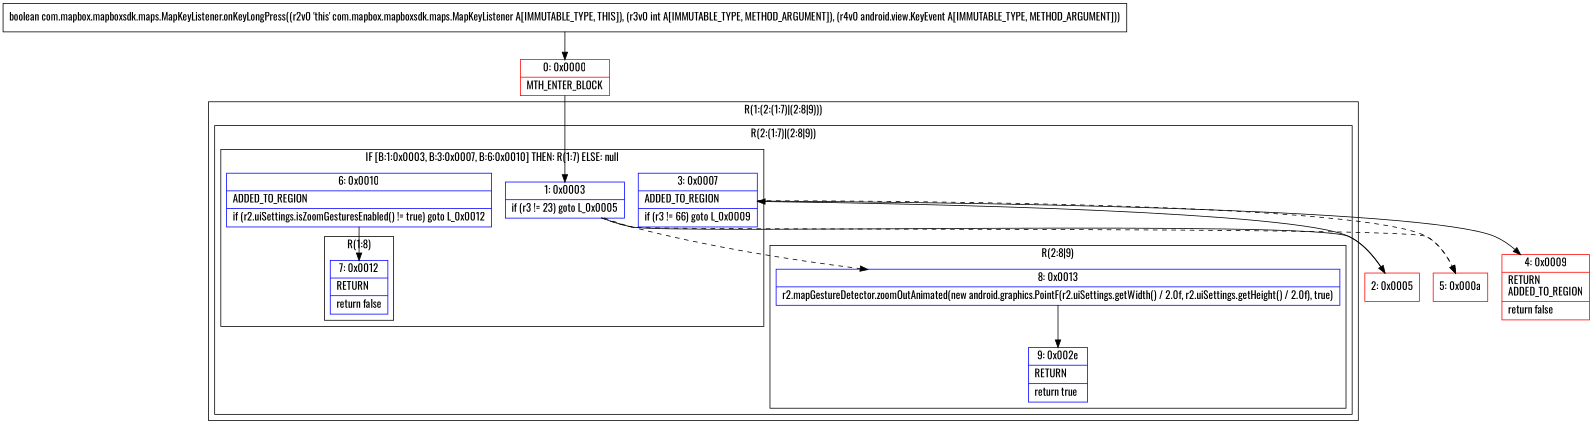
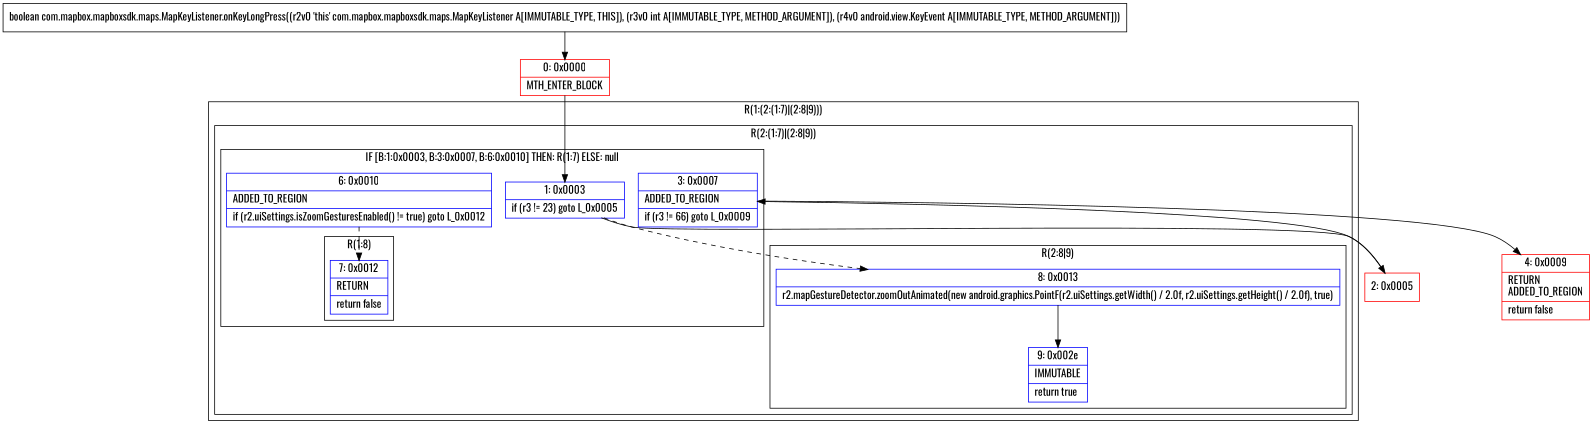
(359, 242) -> (359, 242)
(1460, 287) -> none
(1051, 374) -> (1058, 374)
